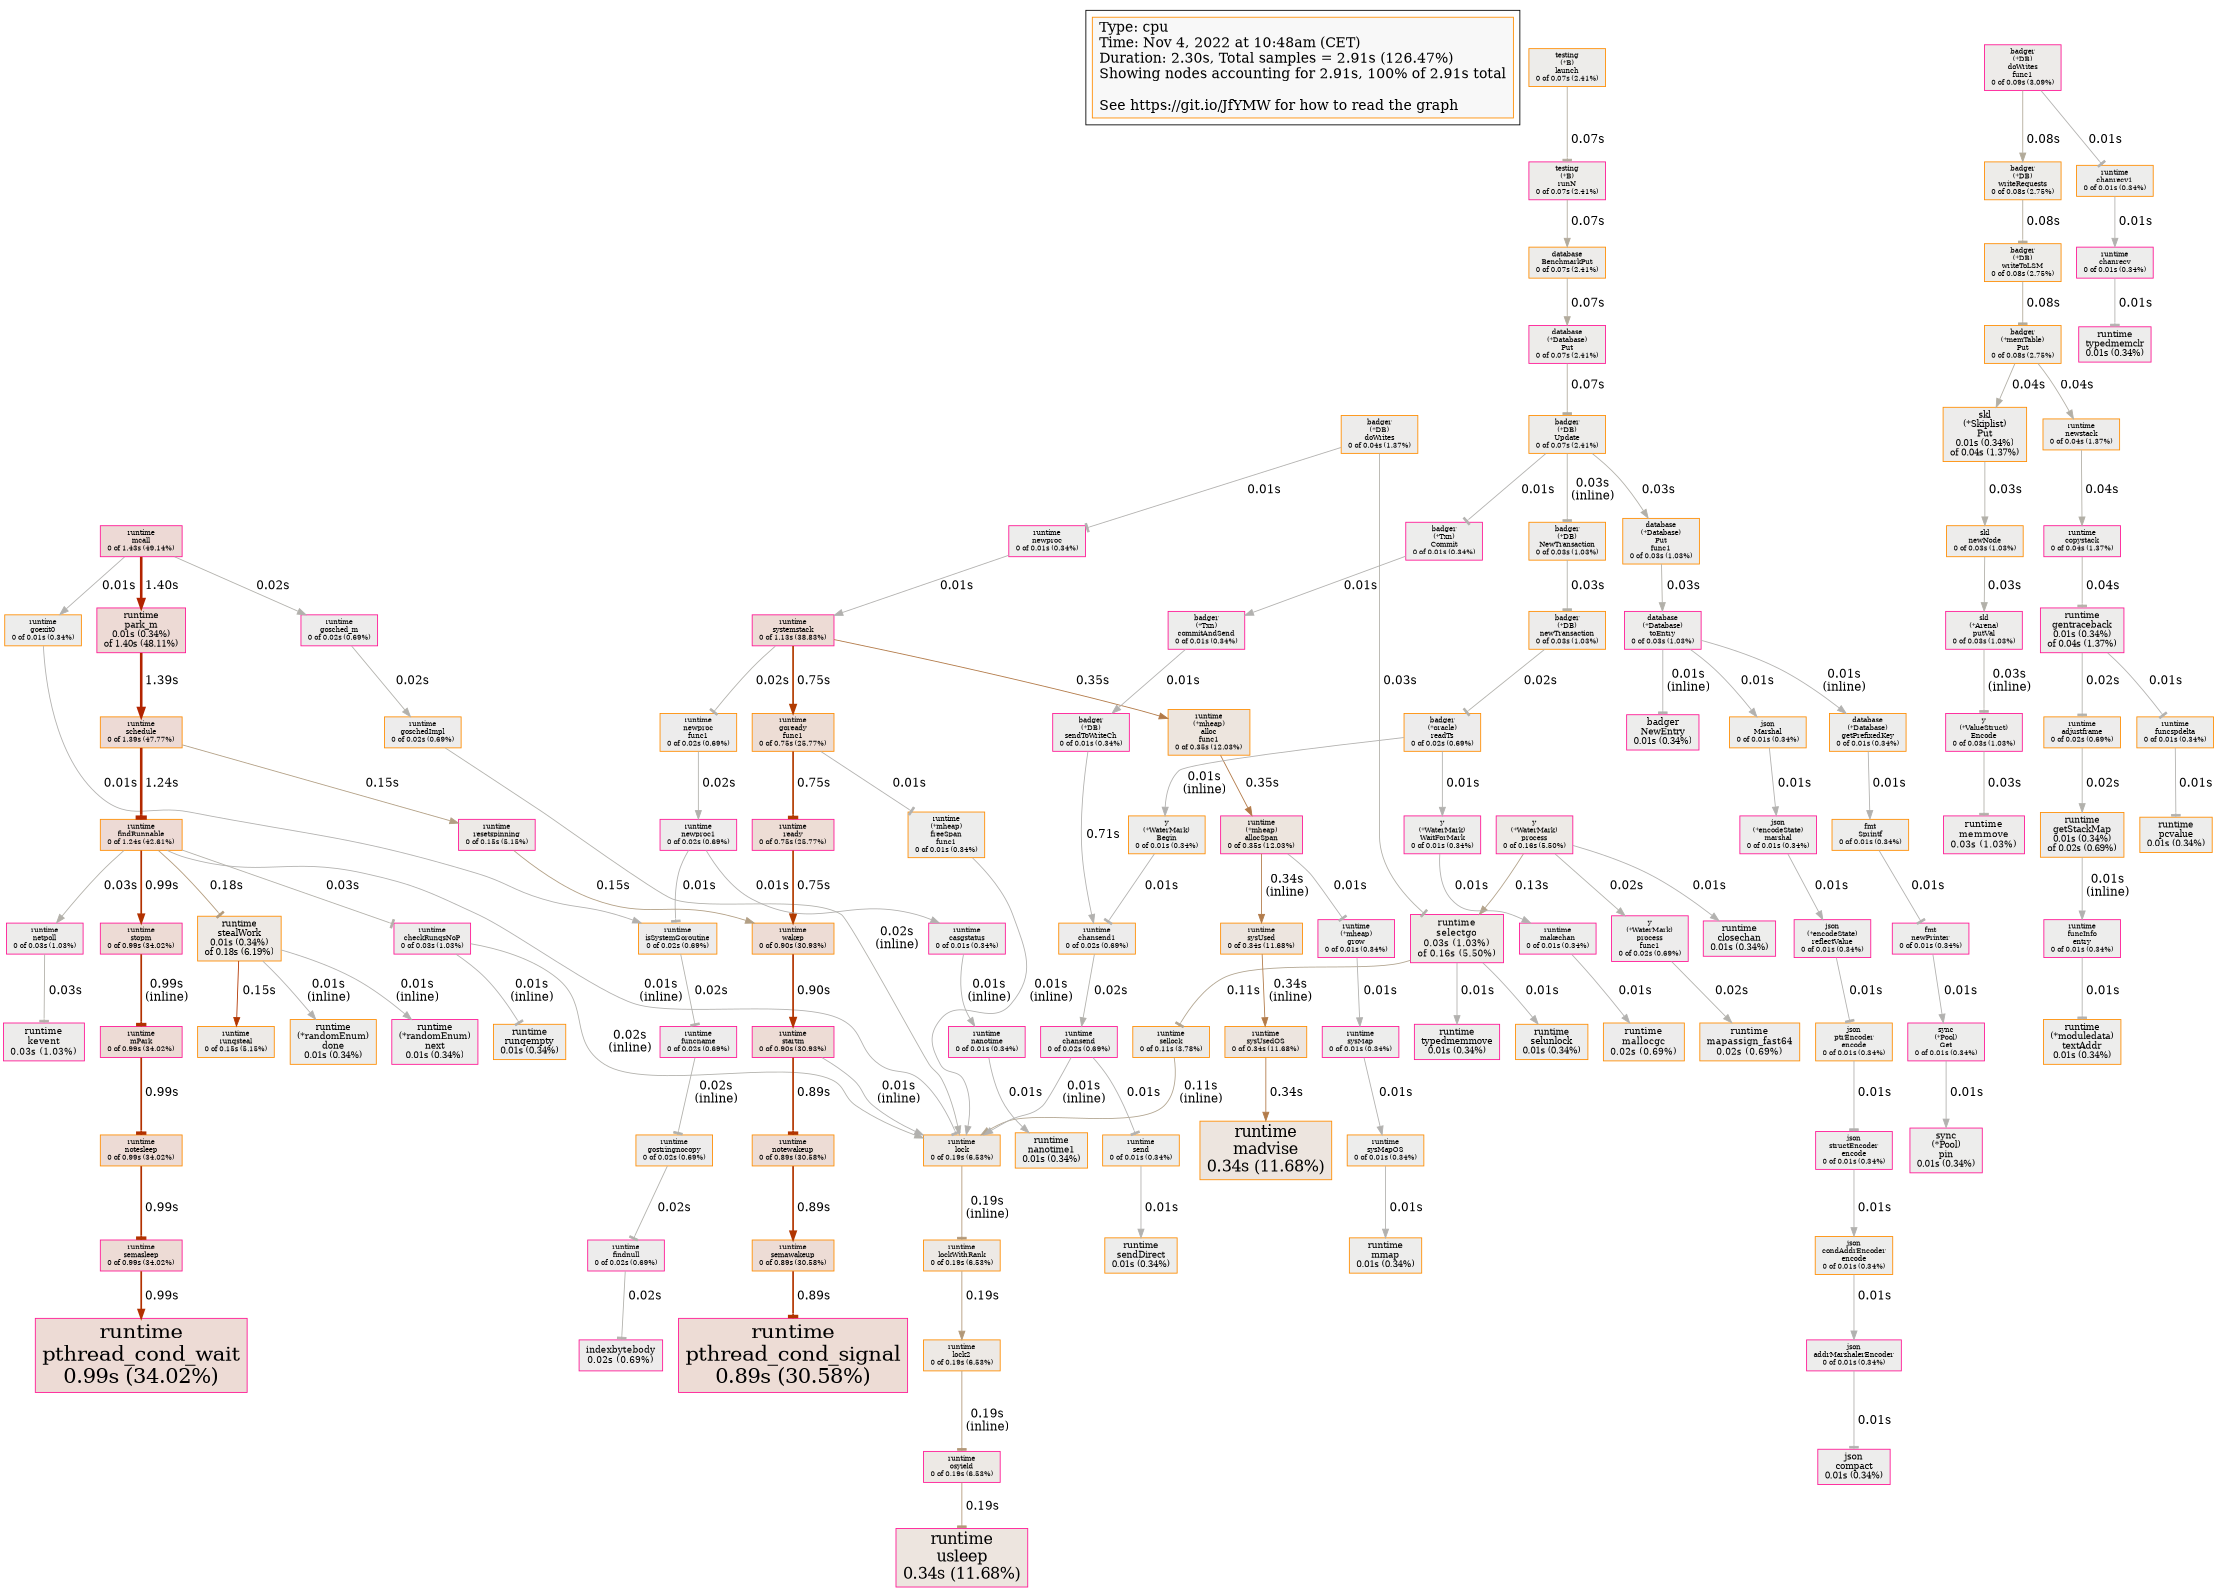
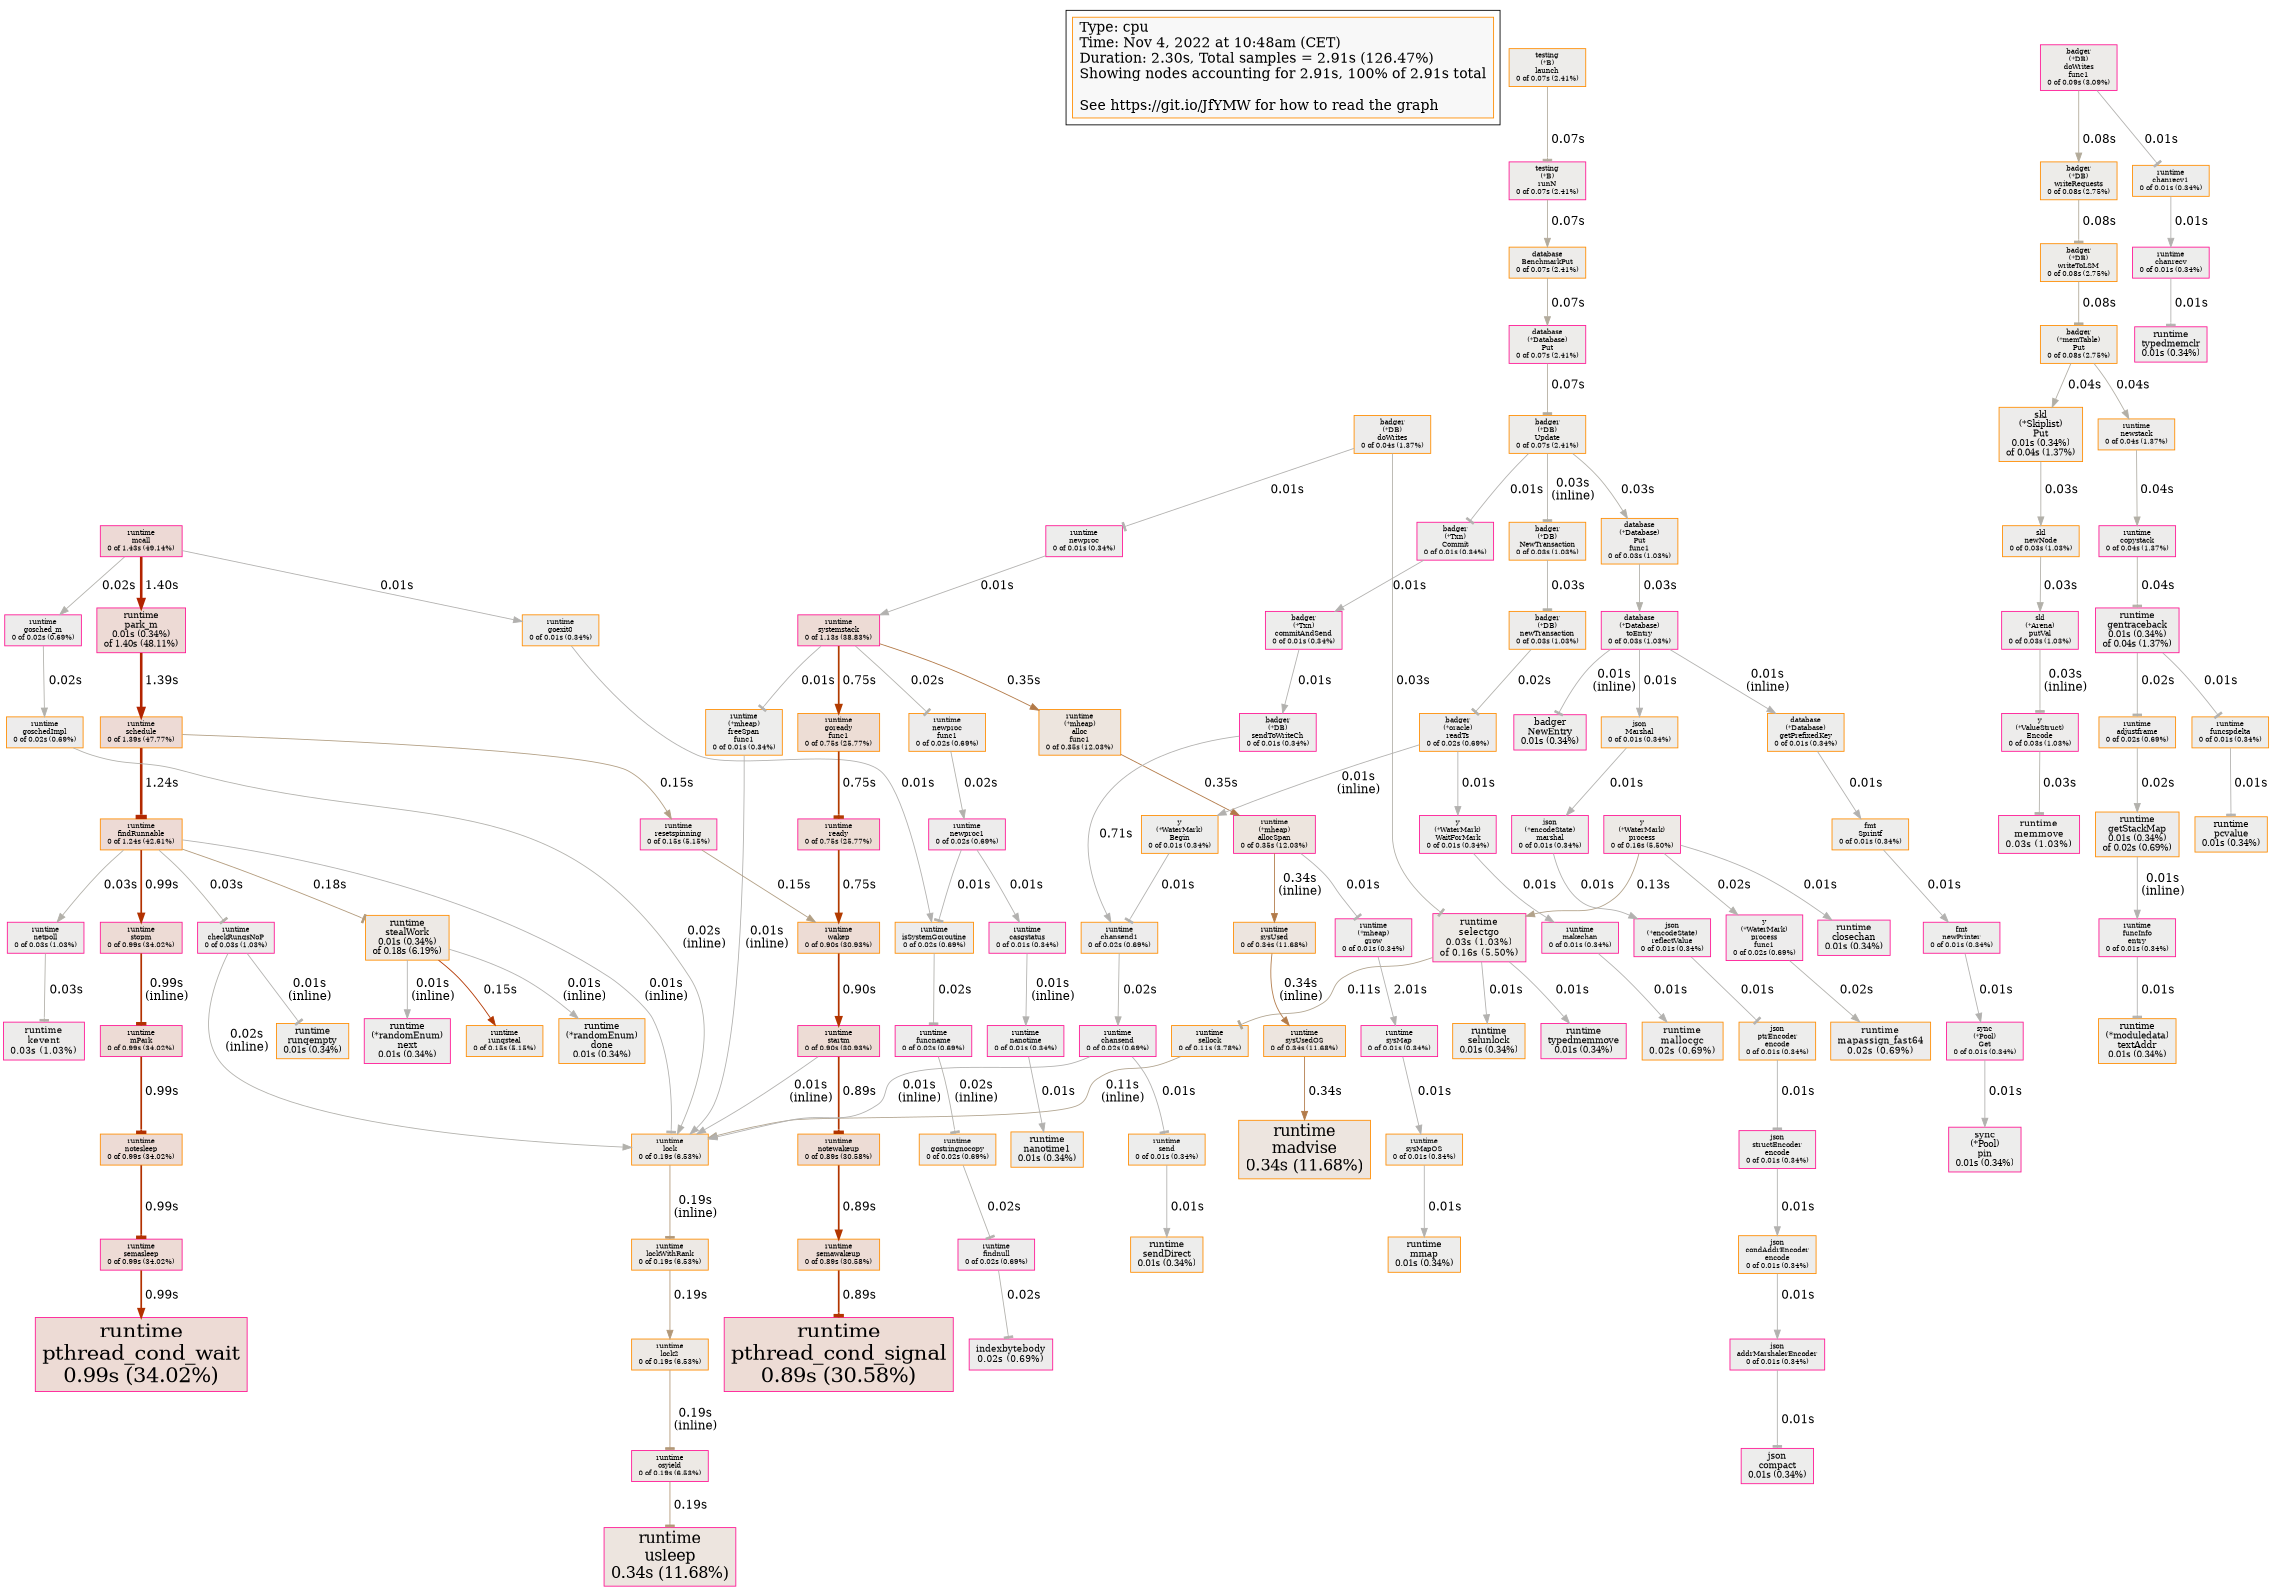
(865, 781) -> (791, 675)
(1899, 885) -> (1913, 883)
(1379, 991) -> (1409, 990)
